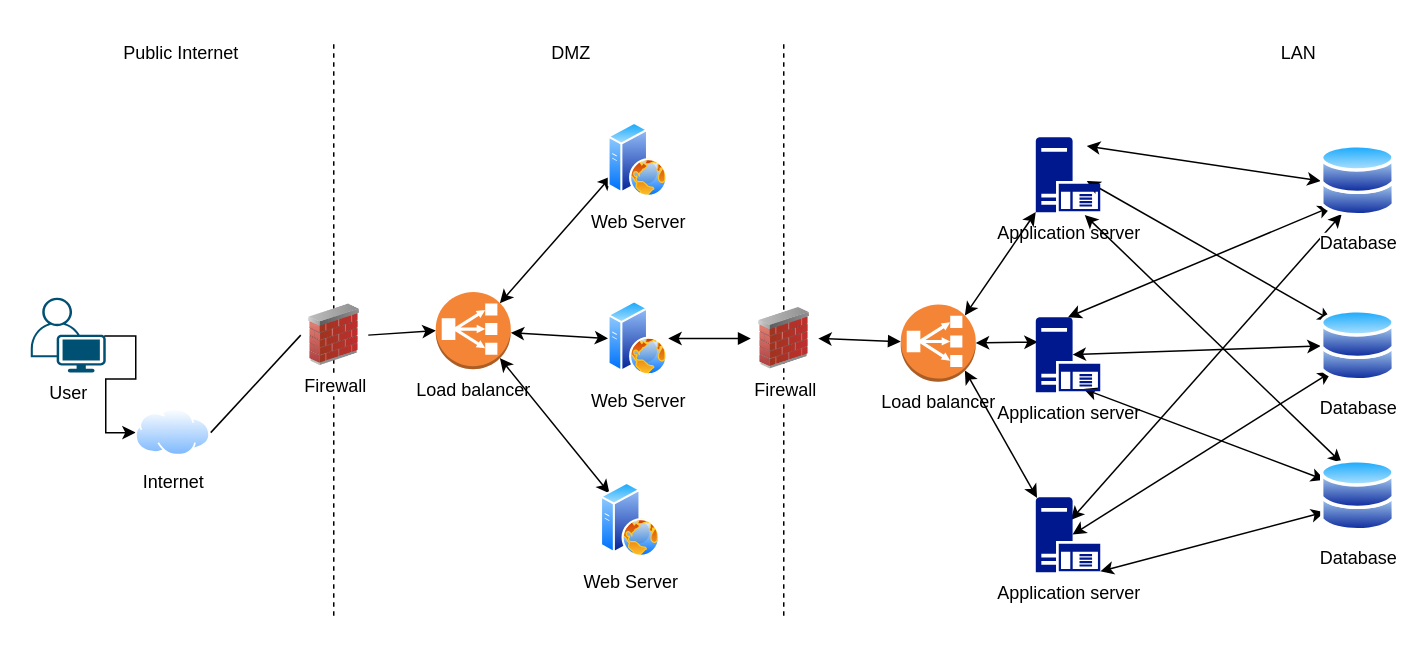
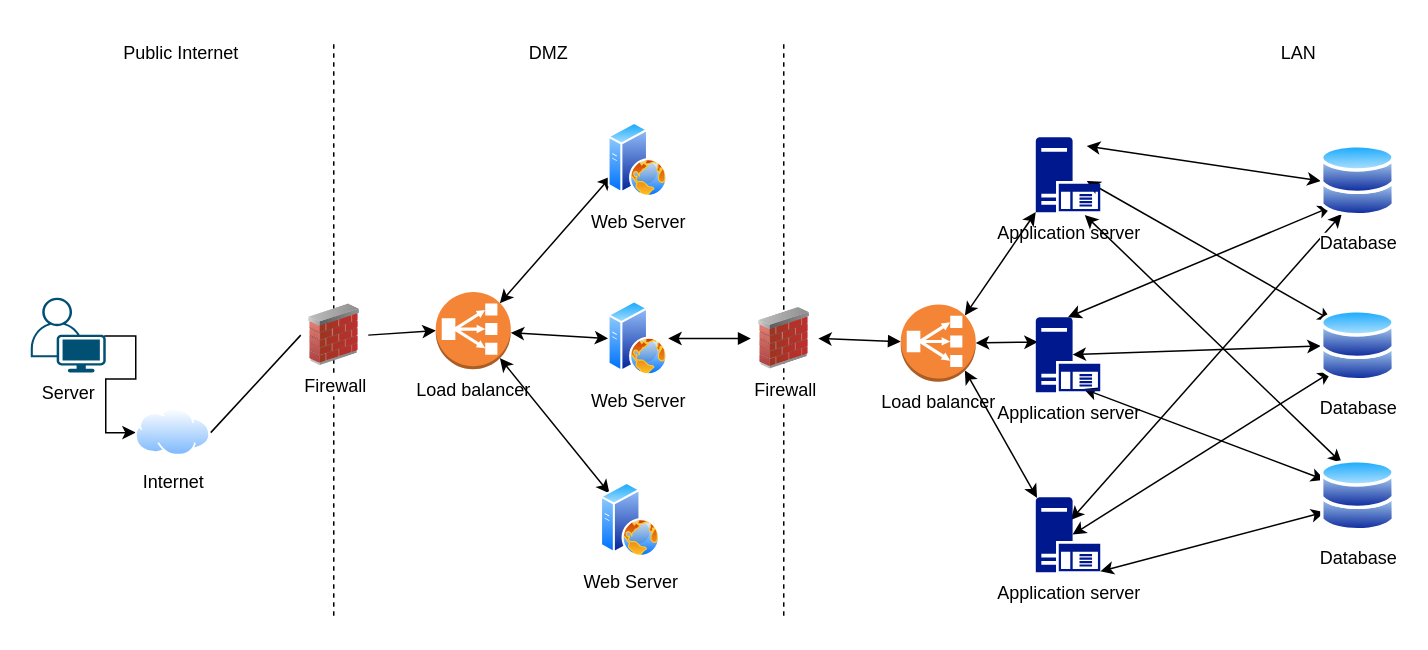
(571, 53) -> (548, 53)
(69, 394) -> (69, 394)
